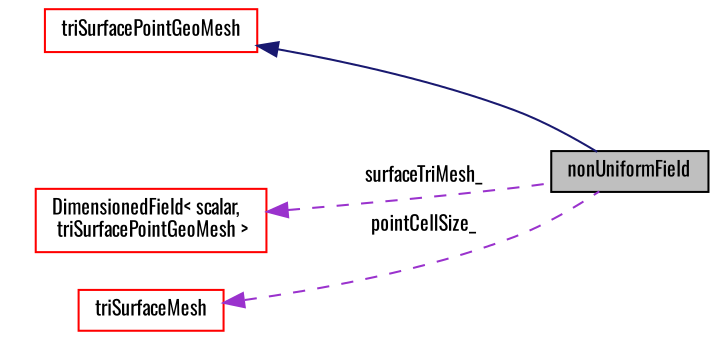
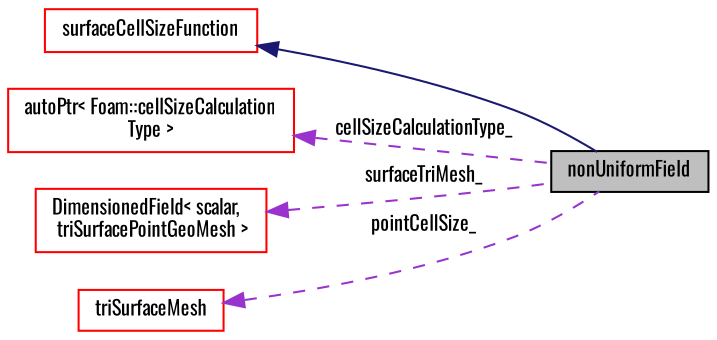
(151, 31) -> (151, 31)
none -> (151, 120)
